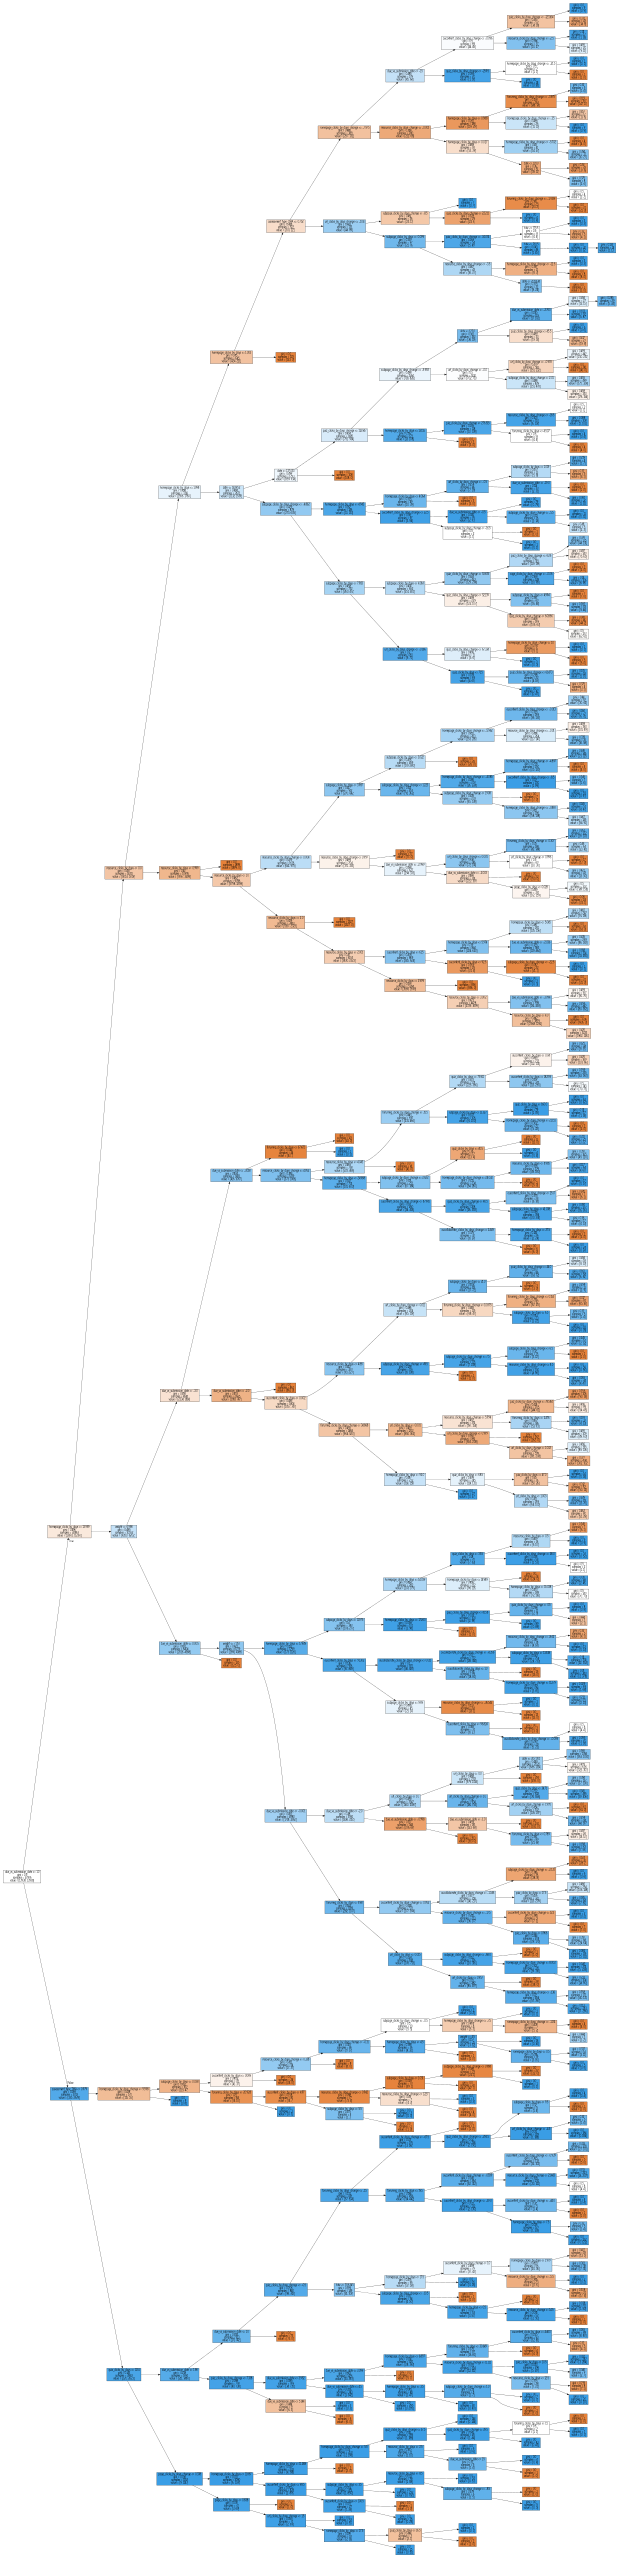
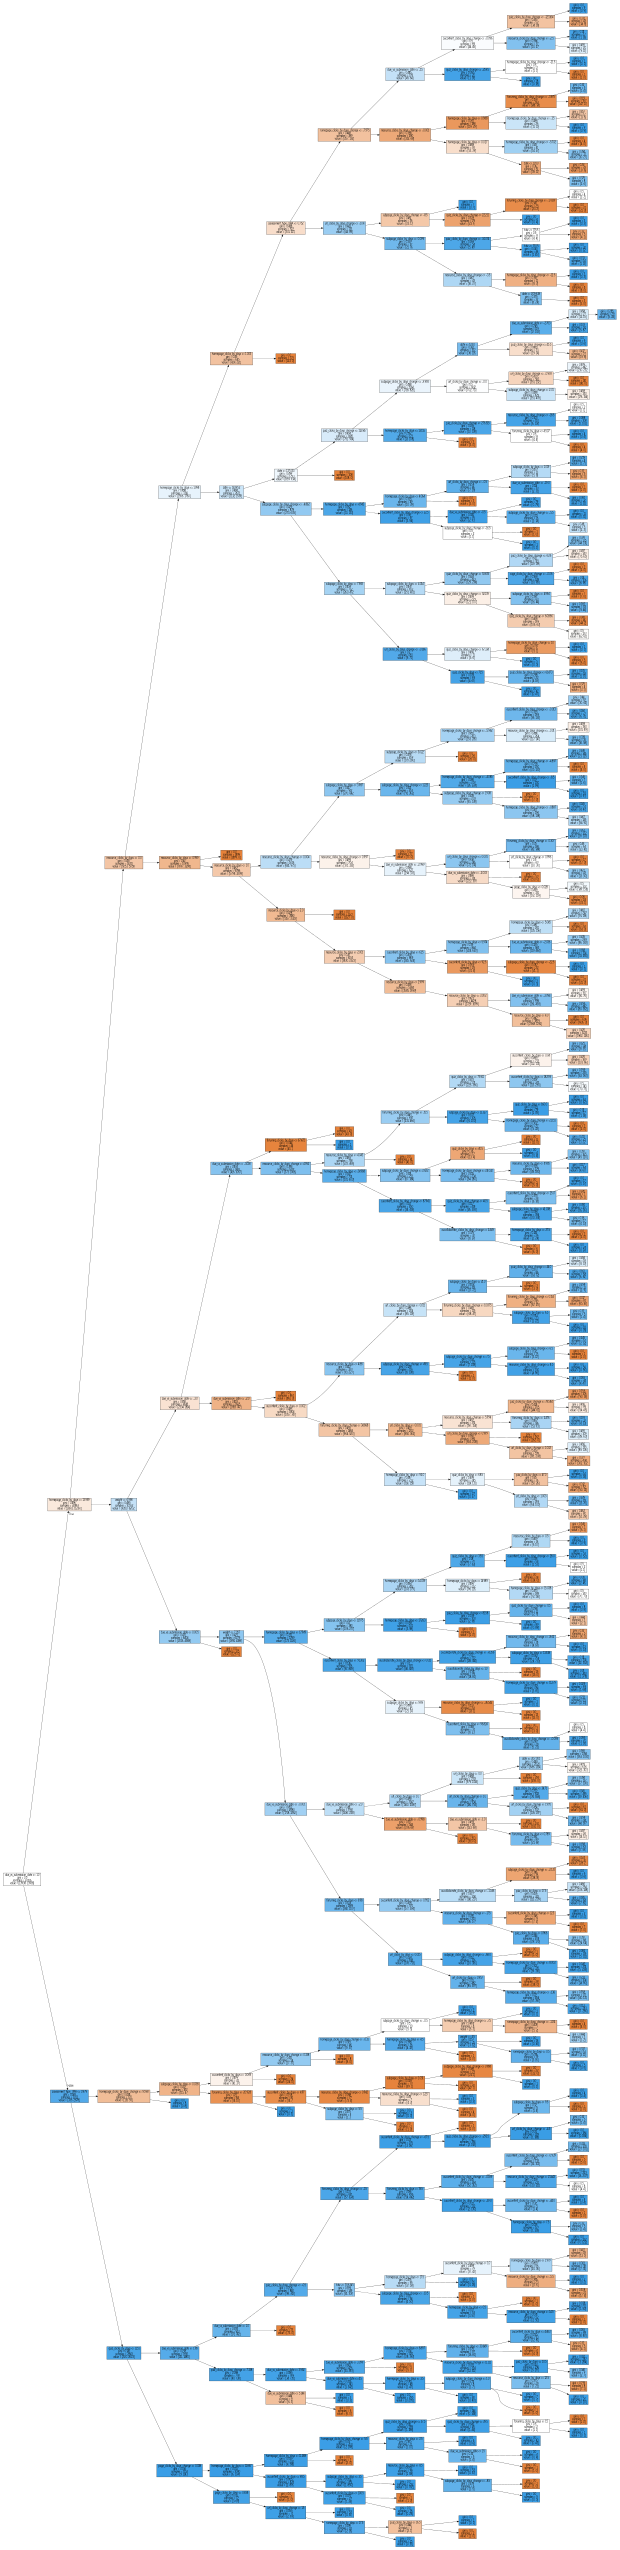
(592, 248) -> (554, 256)
(579, 381) -> none
(468, 985) -> none
